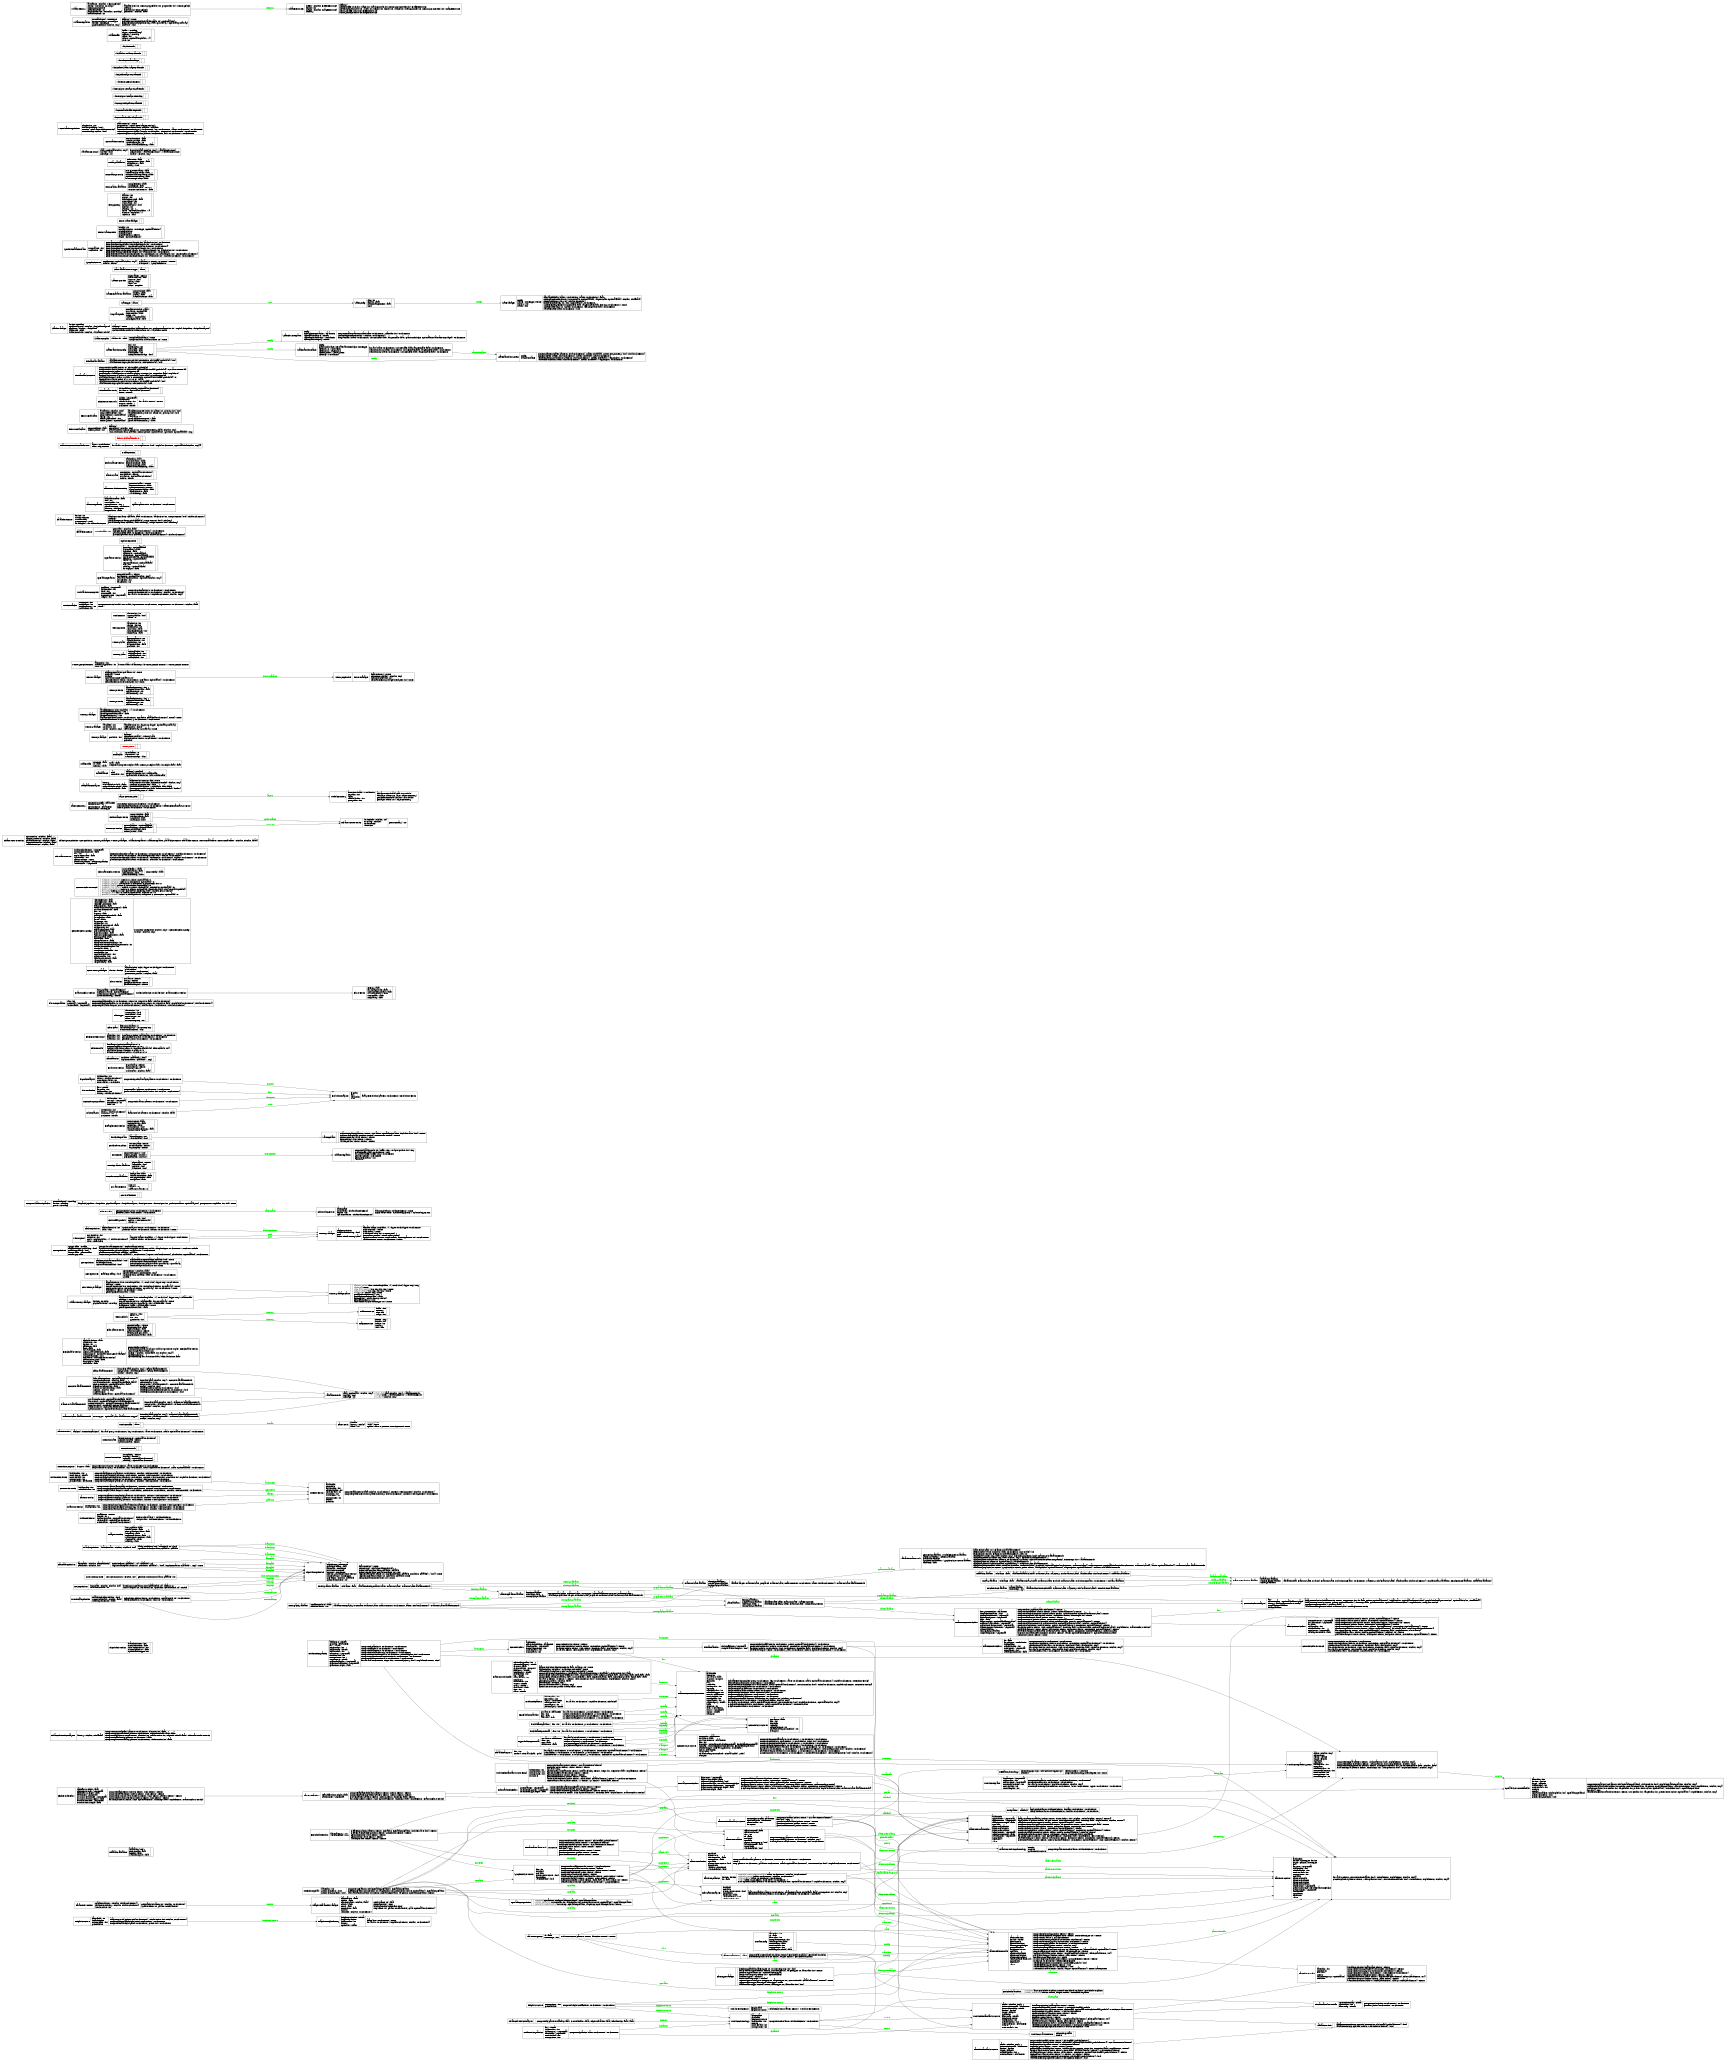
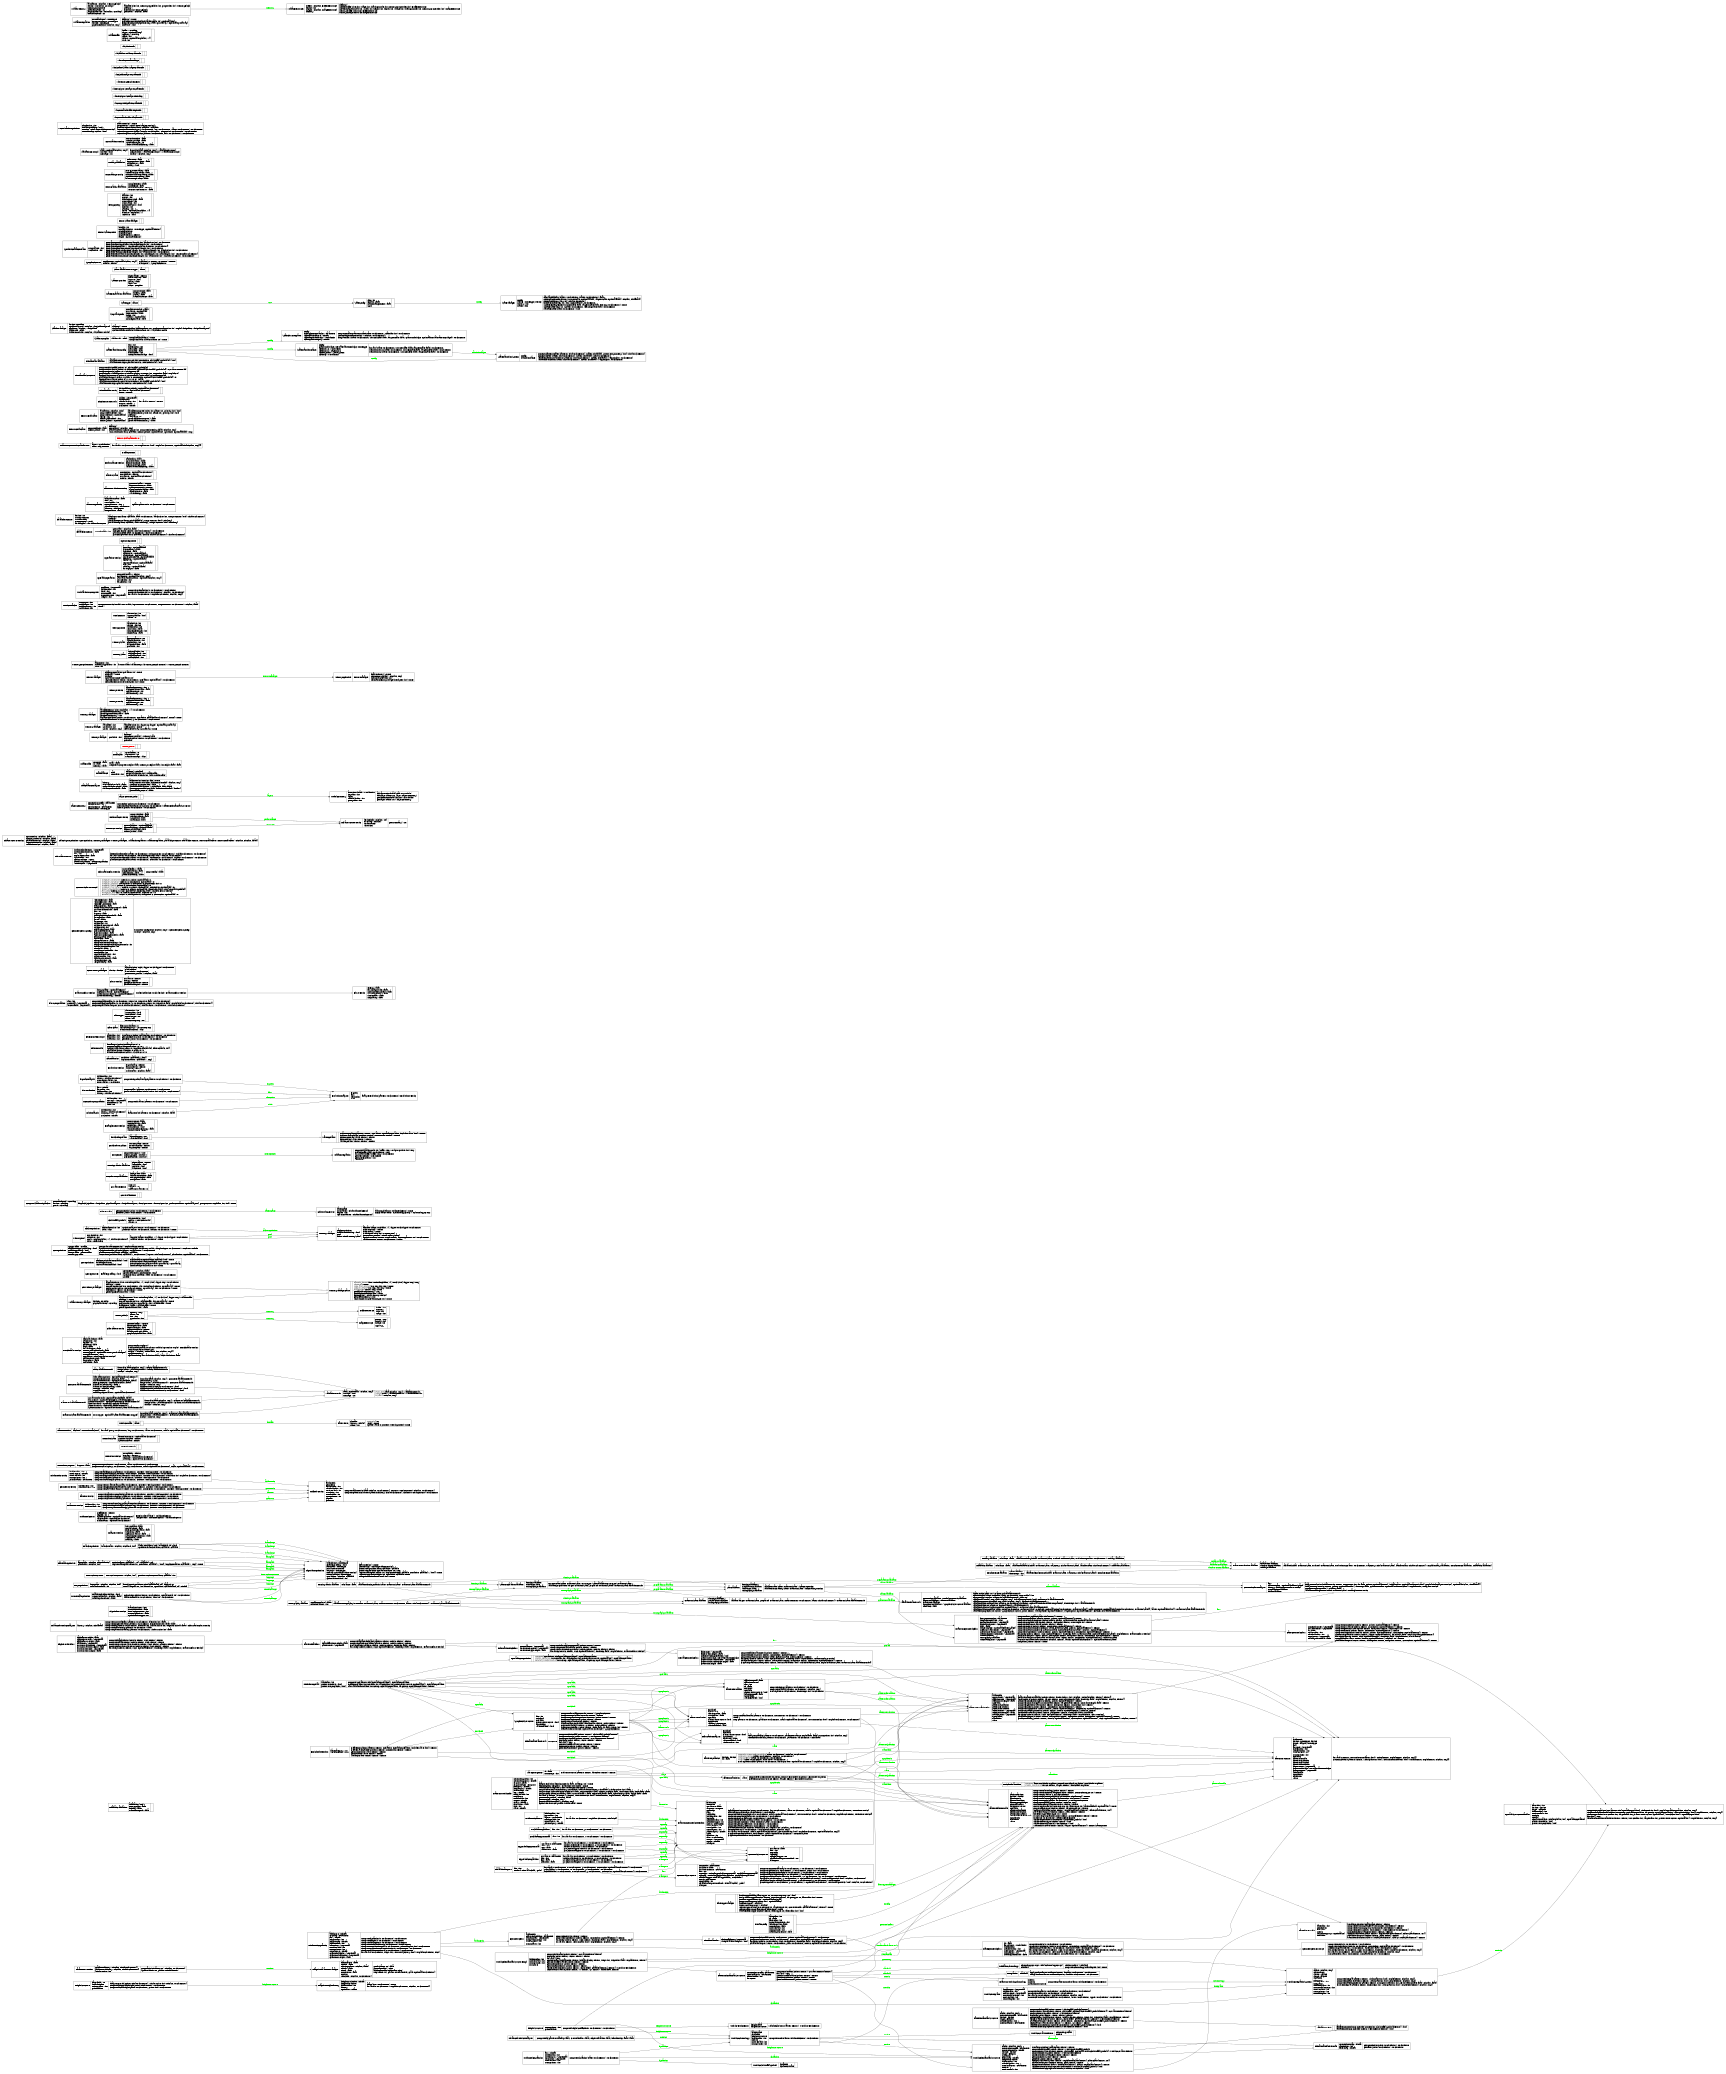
none -> (775, 2065)
